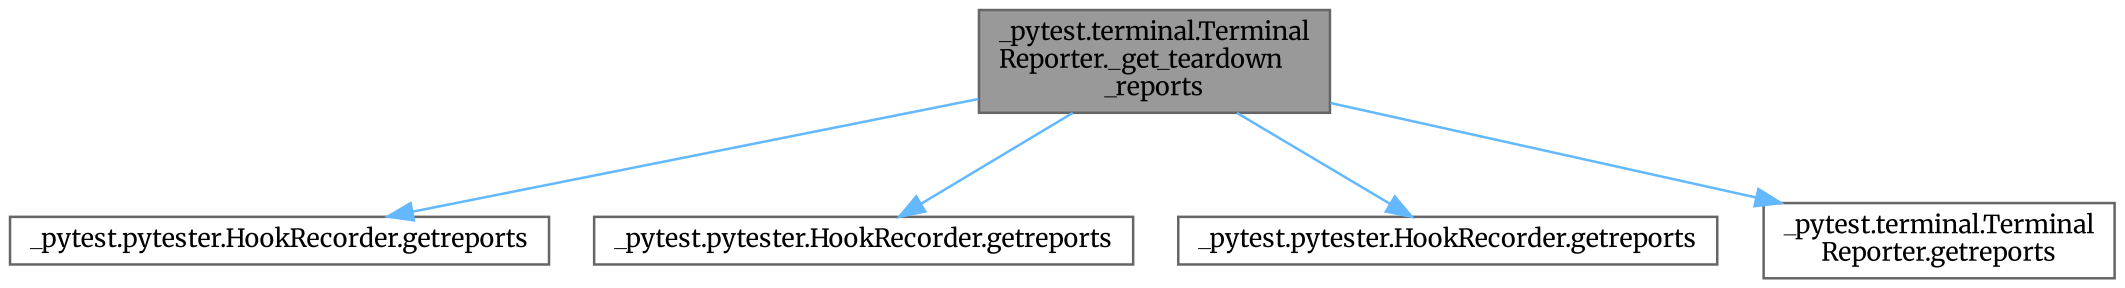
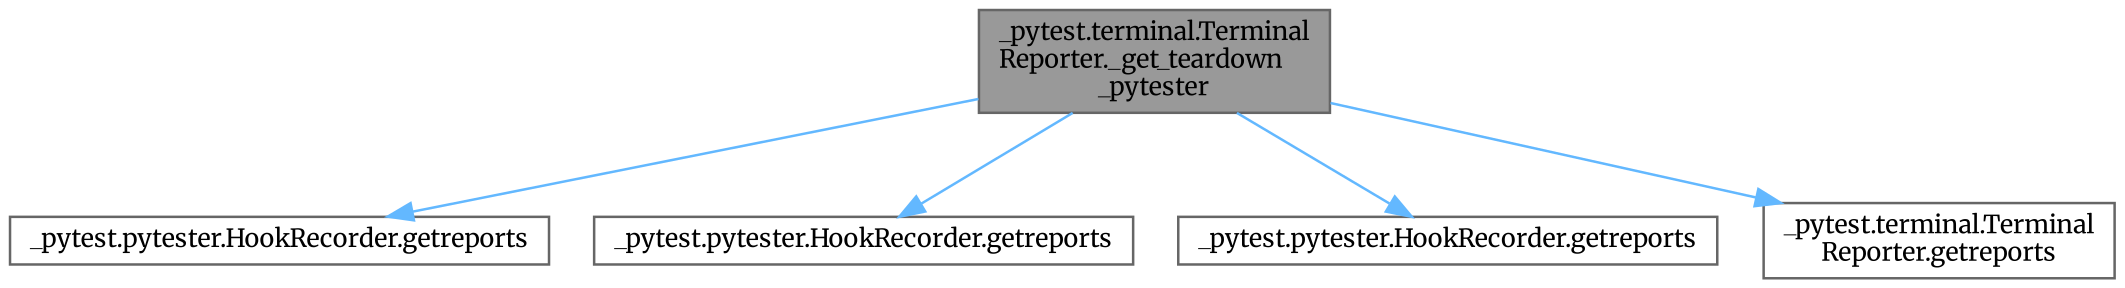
(1154, 61) -> (1154, 61)
